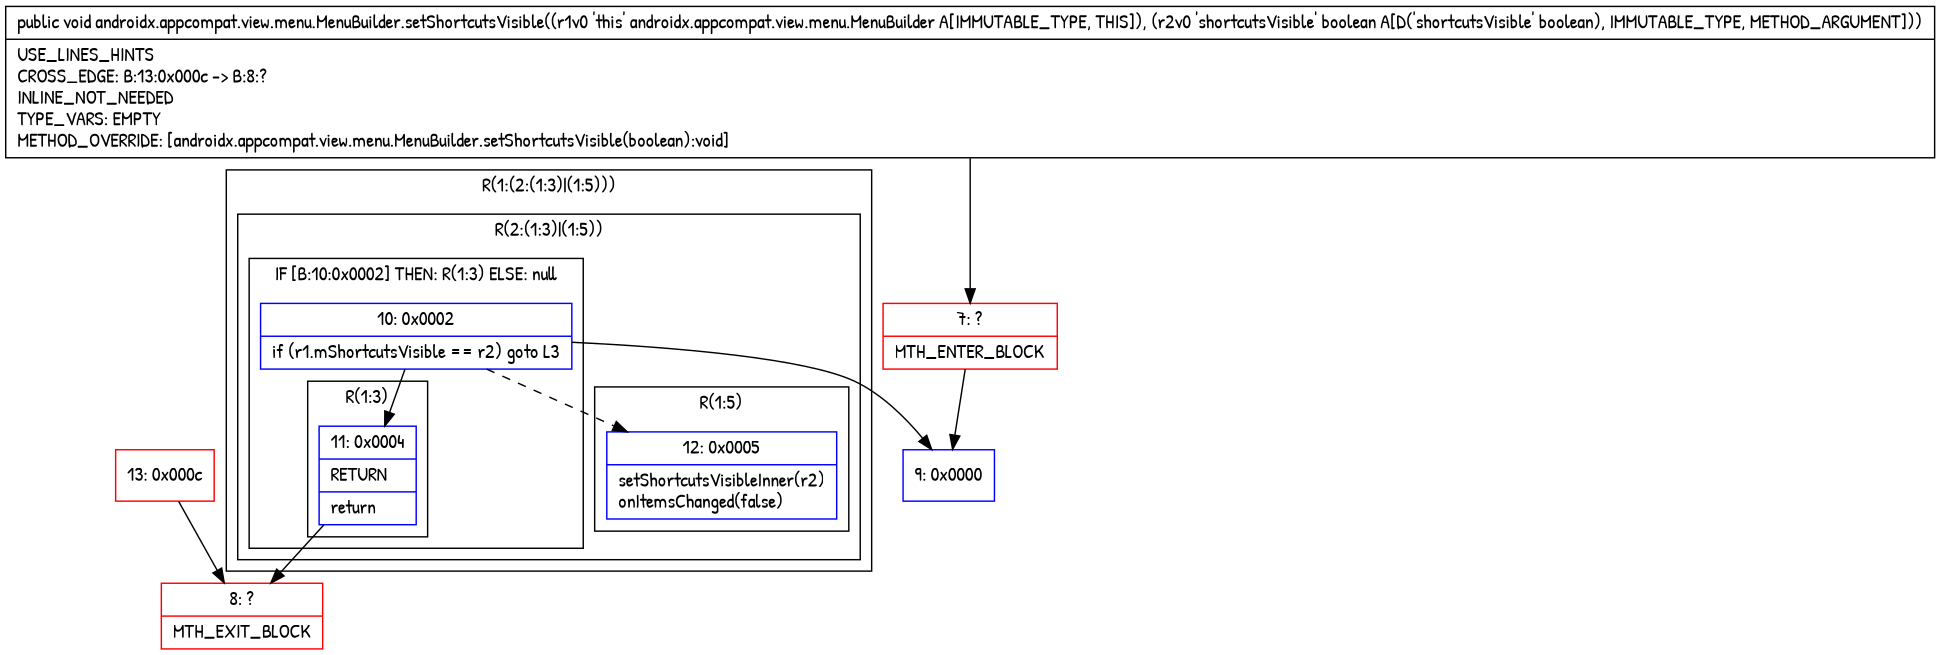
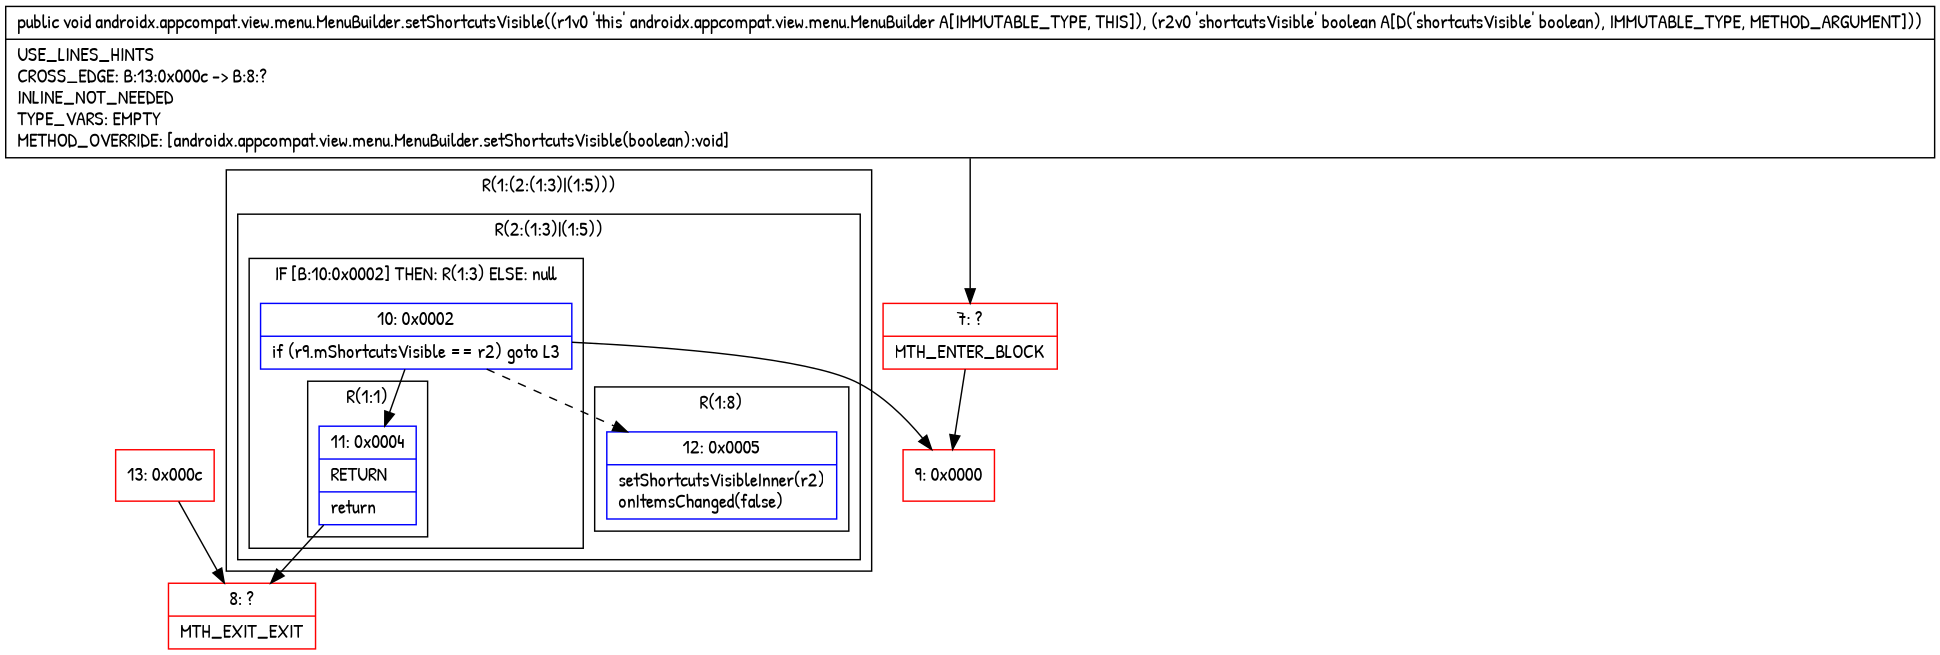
(416, 352) -> (416, 352)
(368, 398) -> (368, 398)
(722, 403) -> (722, 403)
(949, 475) -> (949, 475)
(242, 632) -> (242, 632)
